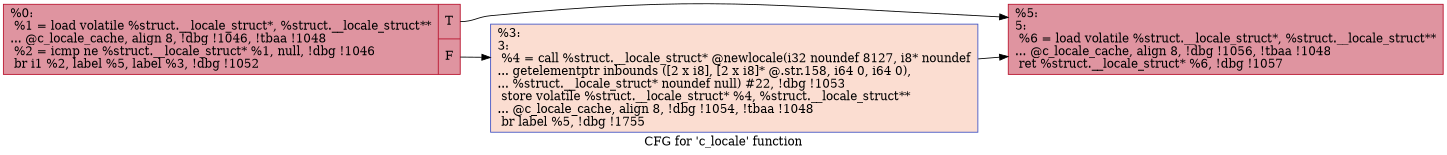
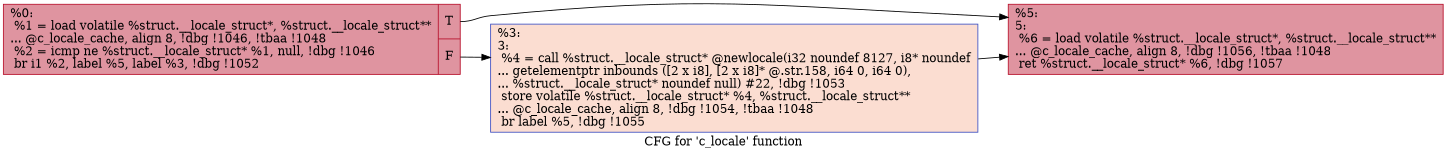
(571, 122) -> (571, 122)
